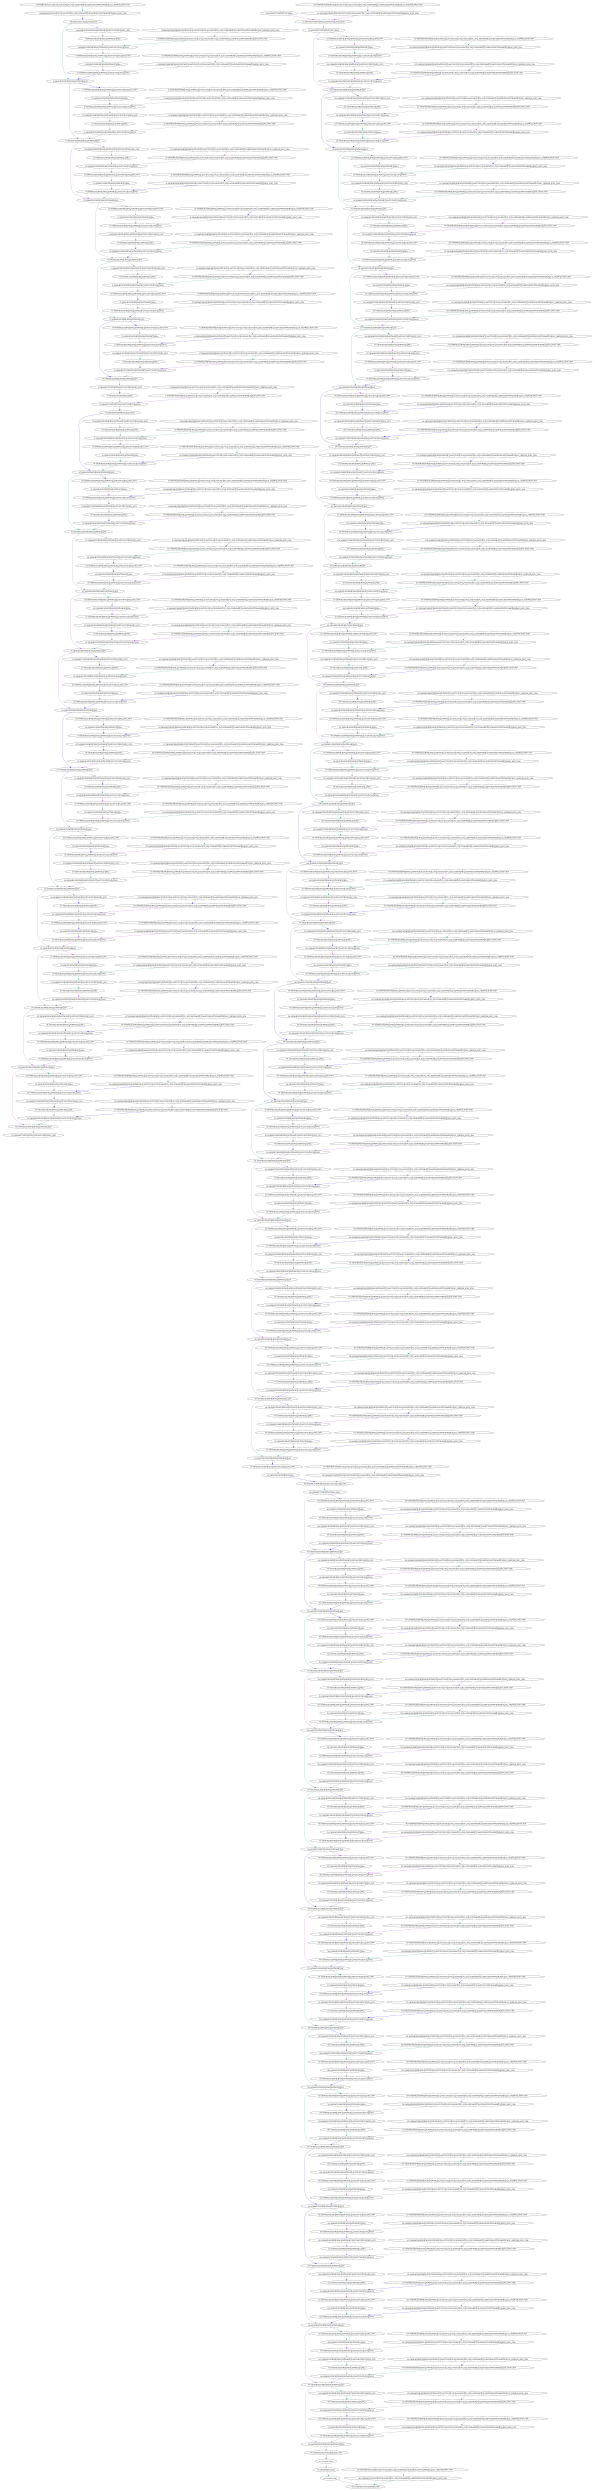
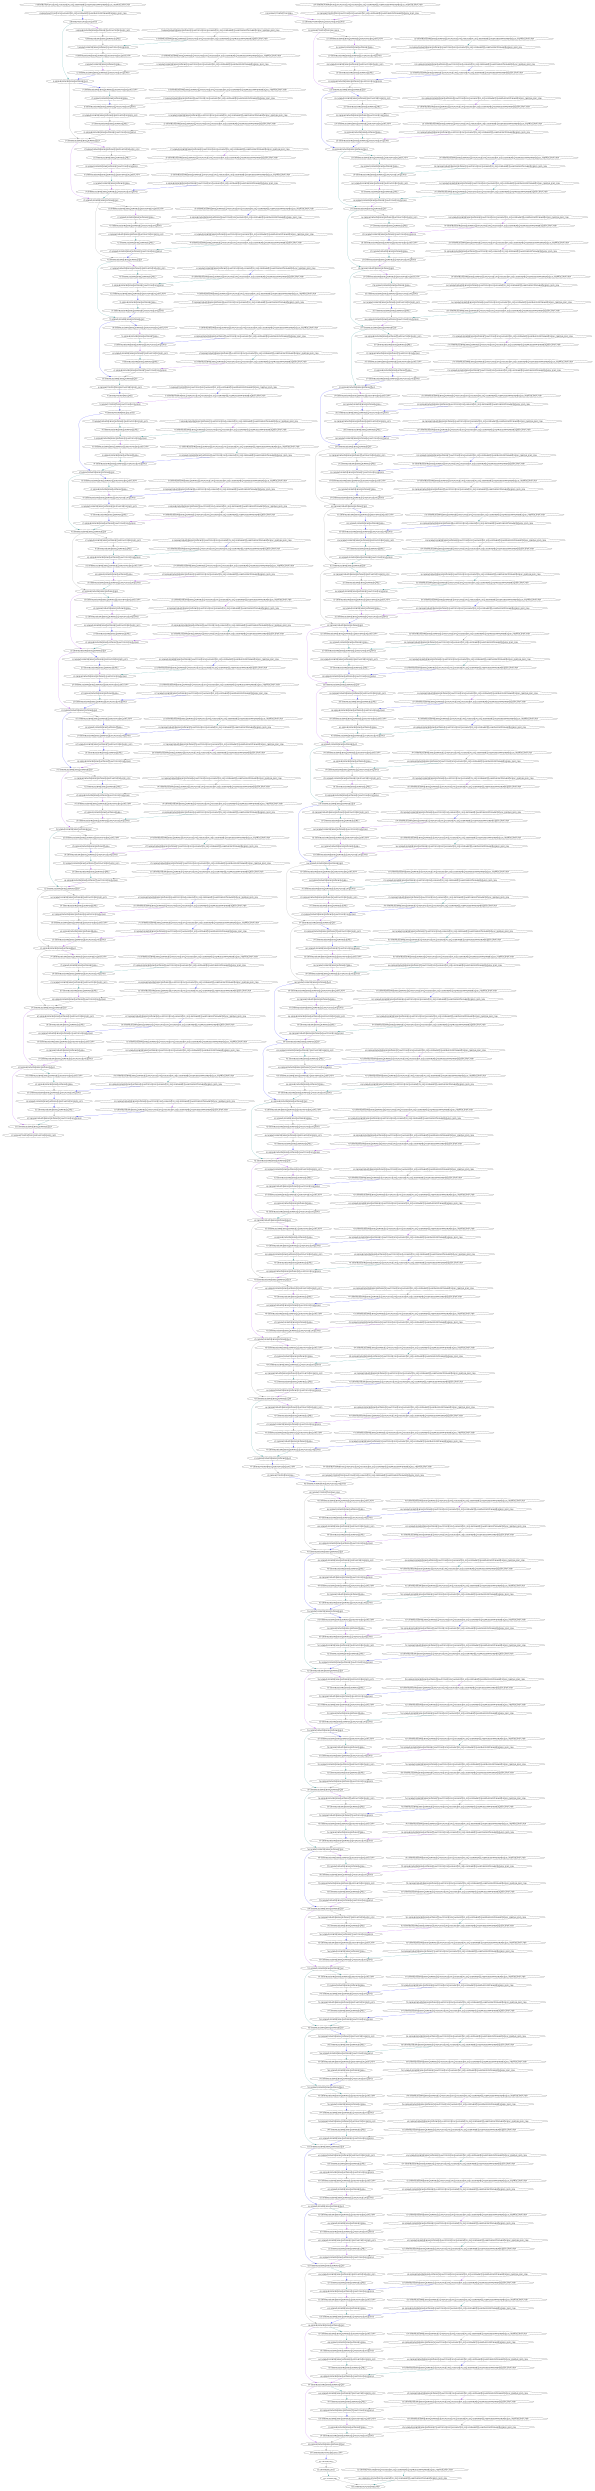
none -> (113, 549)
